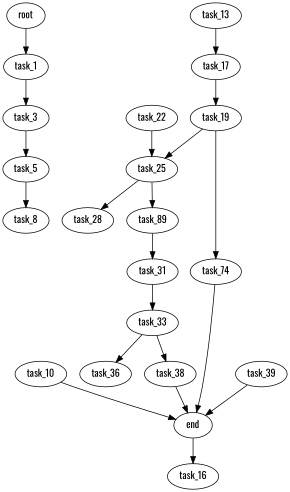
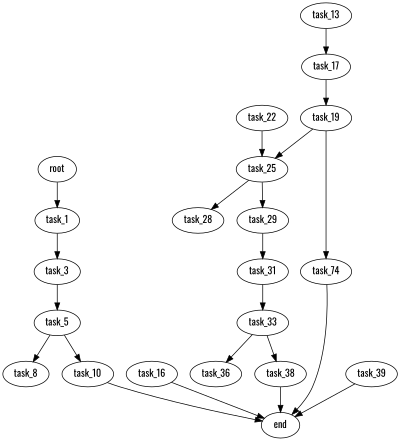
(153, 220) -> (263, 220)
none -> (71, 345)
(193, 447) -> (214, 399)
